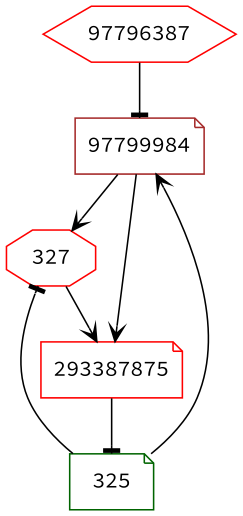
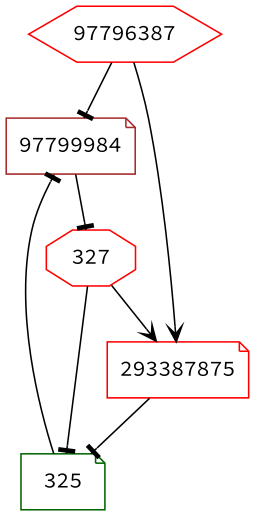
(100, 196) -> (80, 198)
(127, 250) -> (161, 193)
(208, 326) -> (27, 317)
(23, 381) -> (77, 366)
